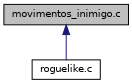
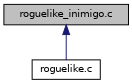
(66, 15) -> (66, 15)
